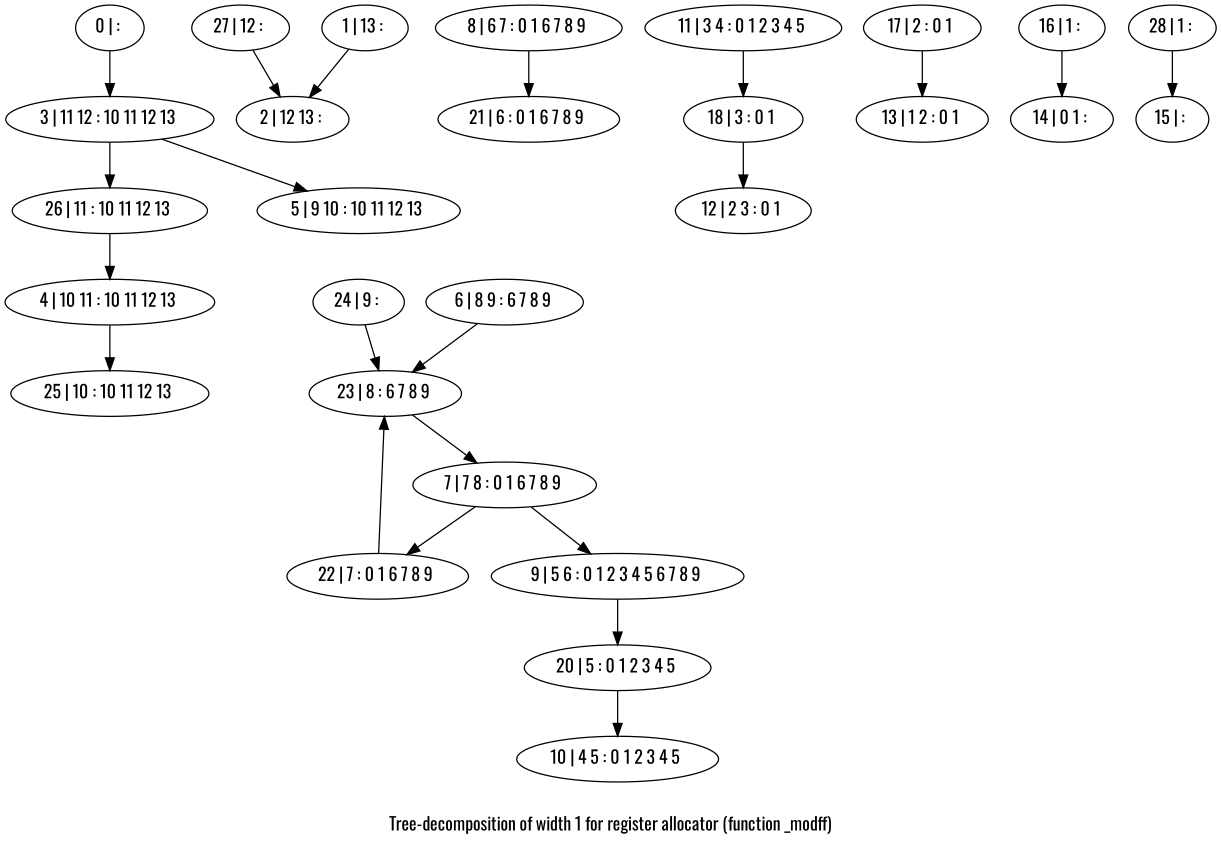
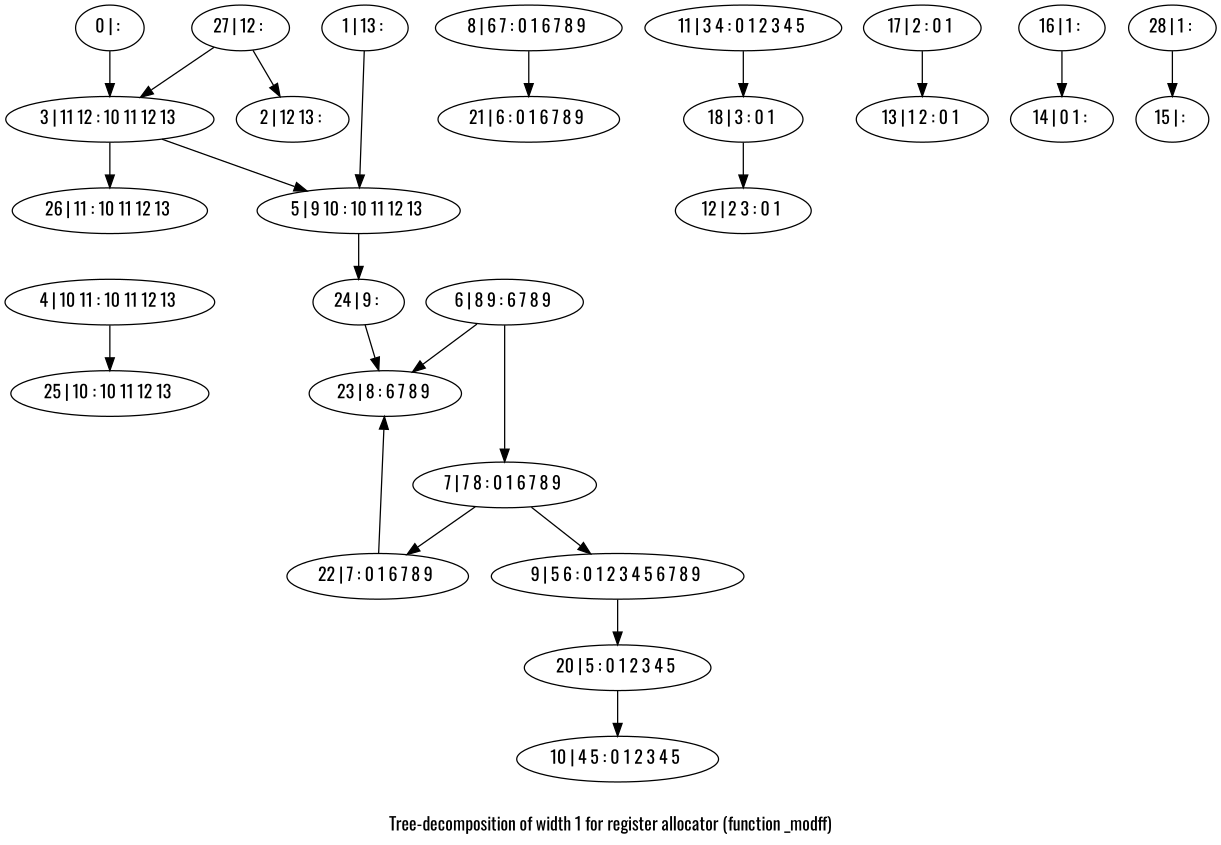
(333, 68) -> (362, 113)
none -> (183, 69)
(110, 250) -> none
none -> (359, 250)
(439, 435) -> (505, 387)
